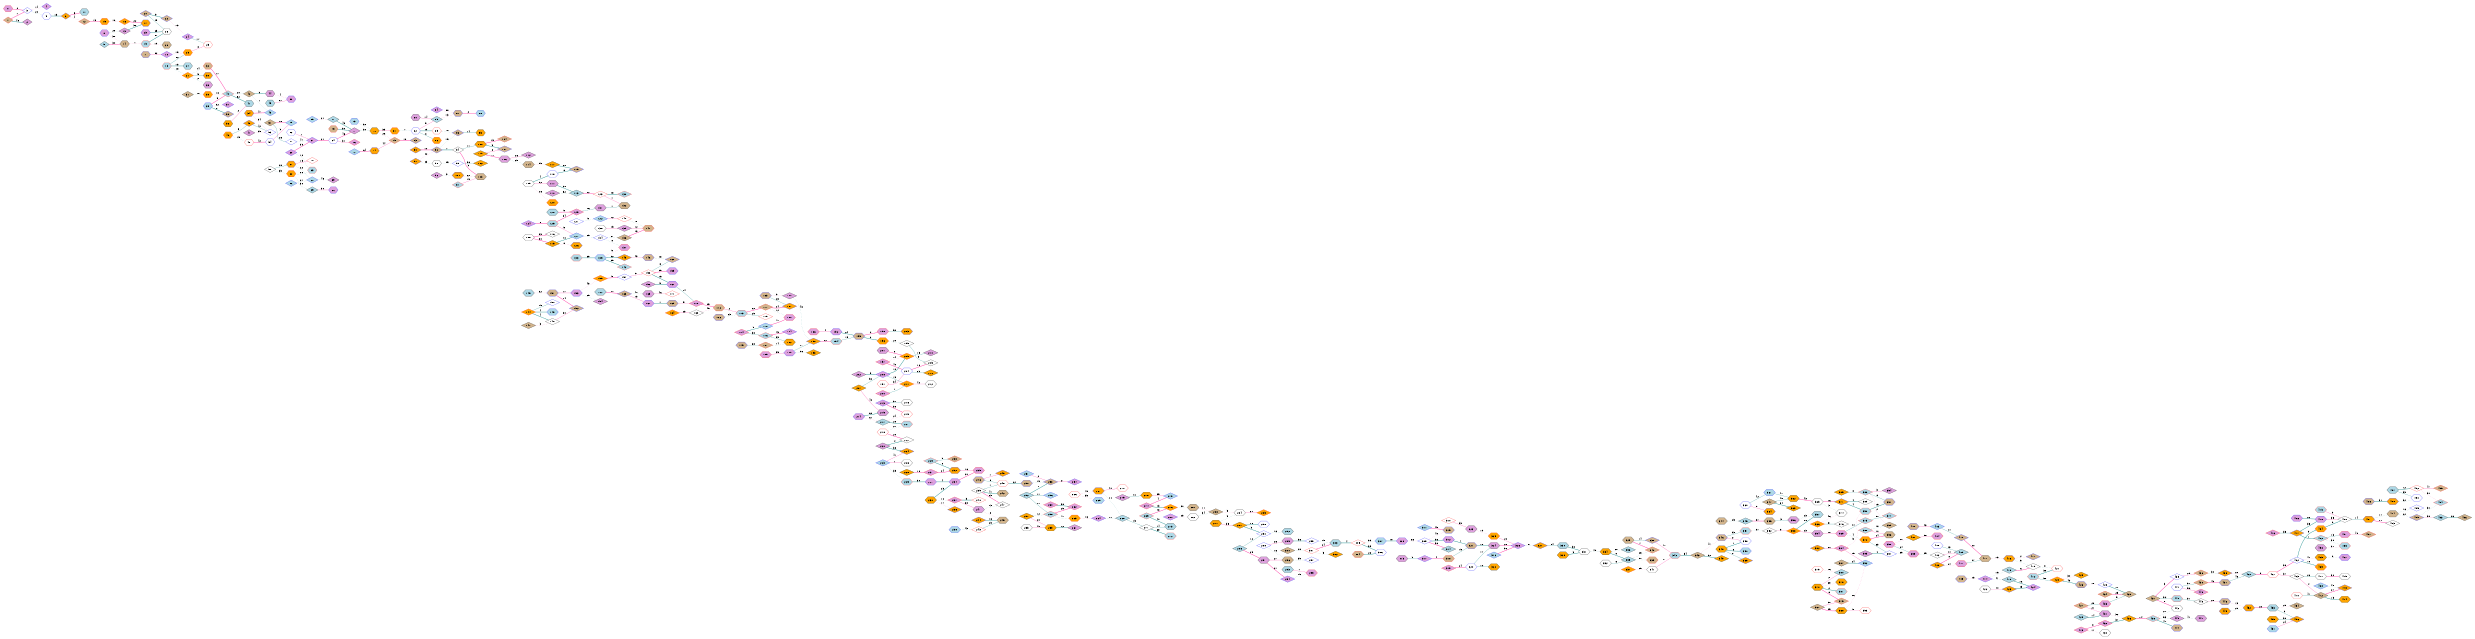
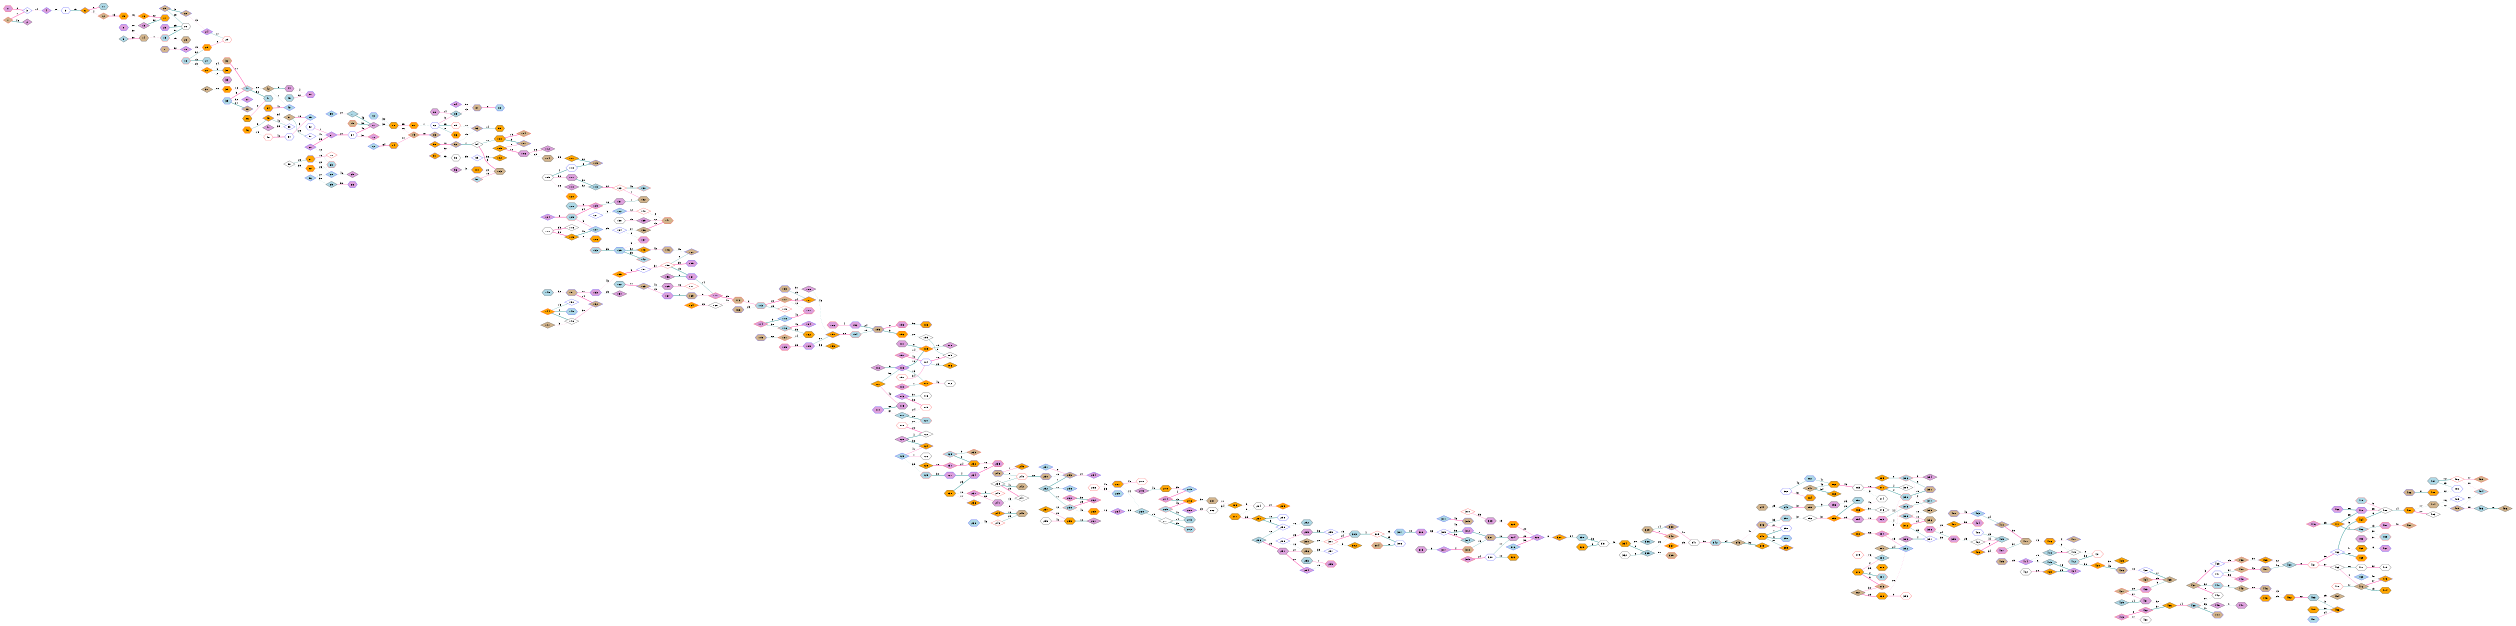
(37, 13) -> (56, 11)
(895, 353) -> (914, 346)
(1216, 512) -> (1235, 505)
(1663, 548) -> (1683, 534)
(2201, 602) -> (2242, 589)
